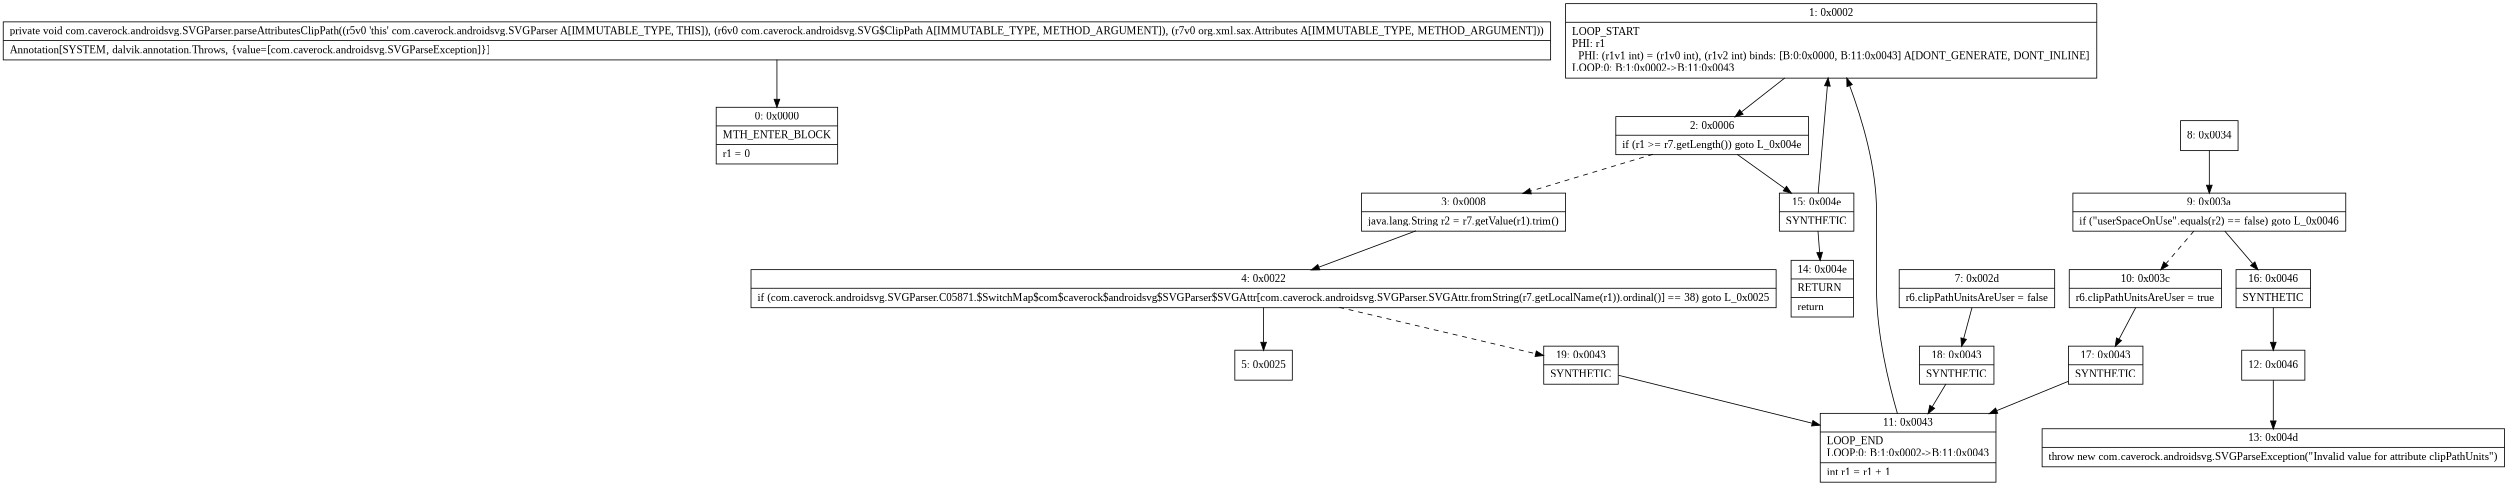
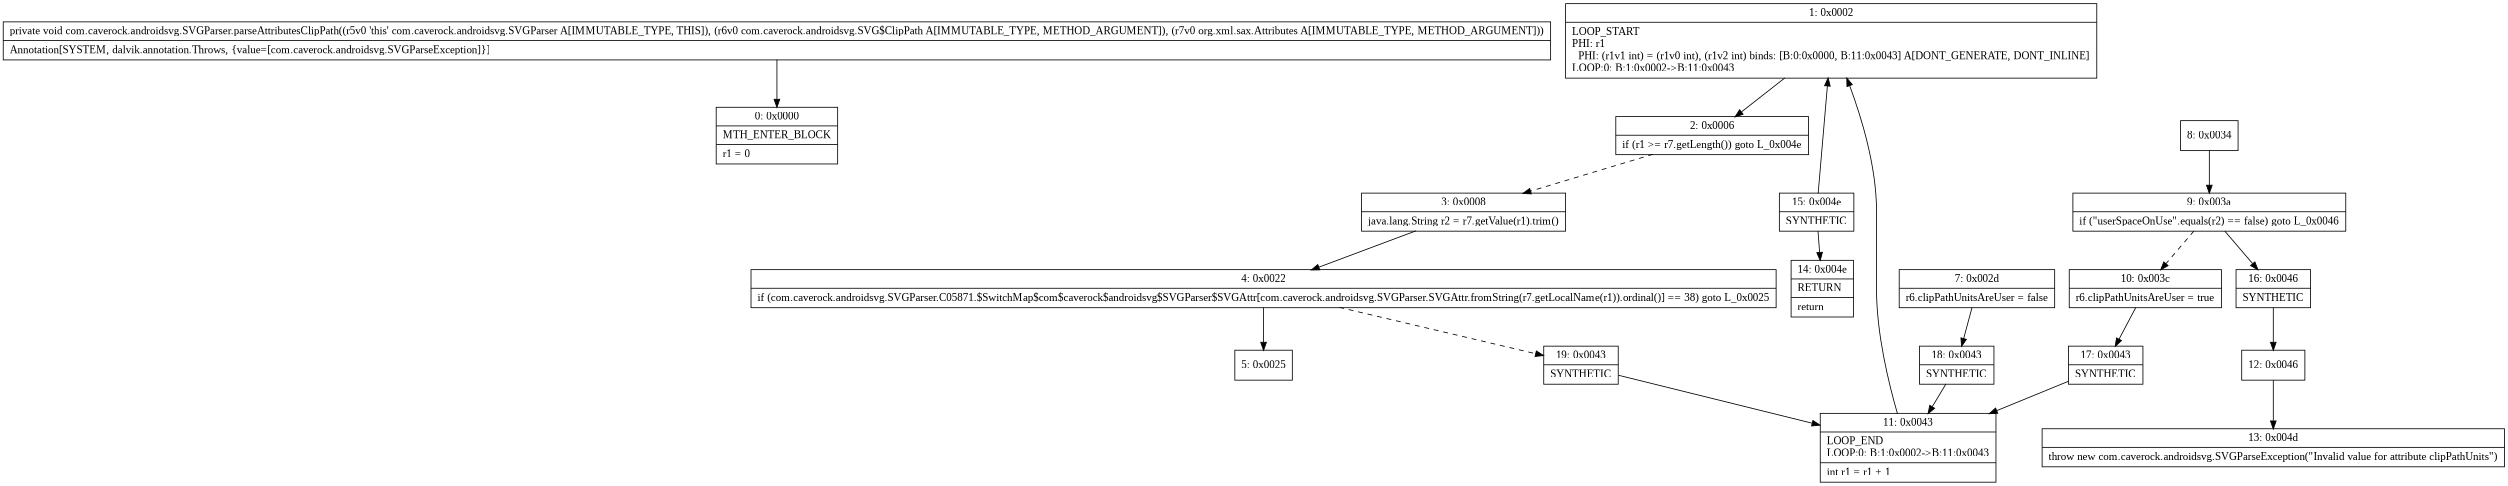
(1761, 171) -> none
